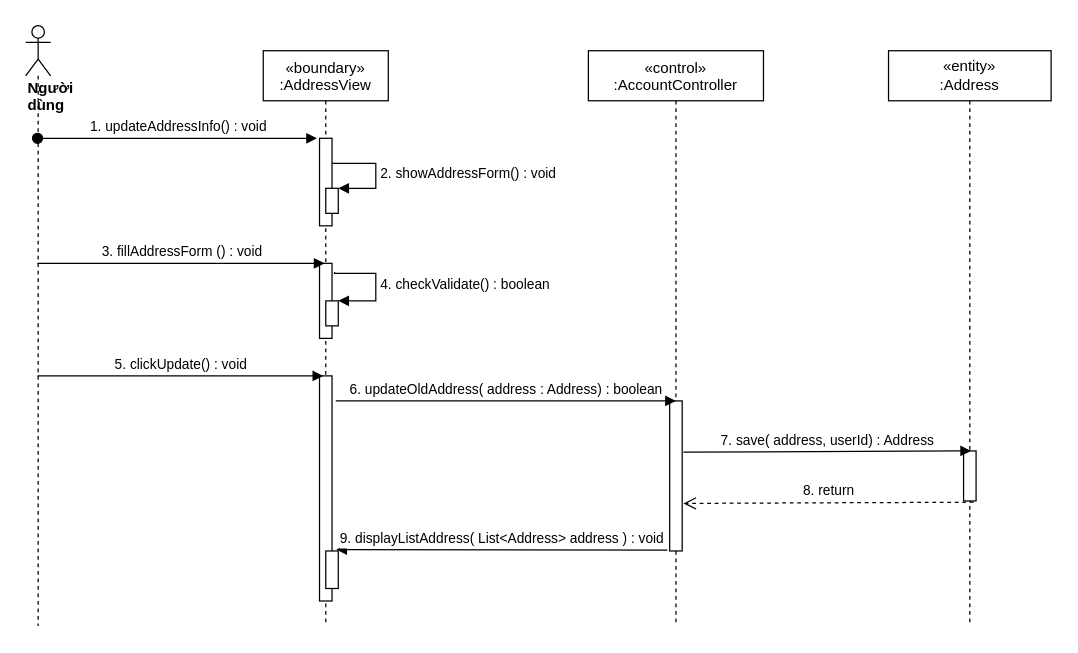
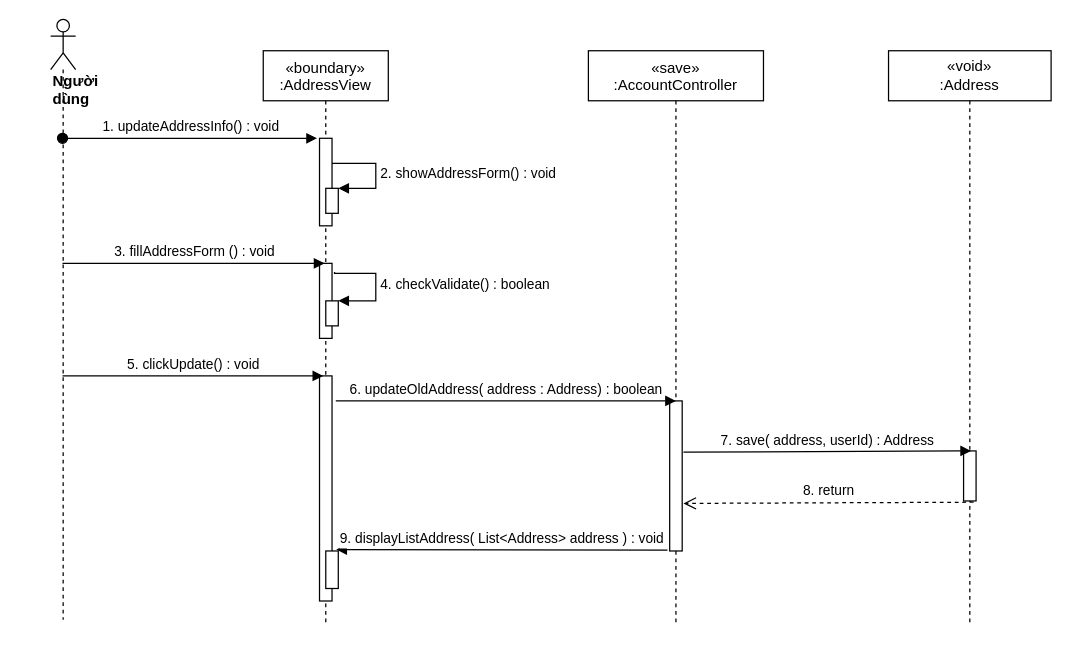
(675, 68) -> (675, 68)
(969, 76) -> (969, 76)
(38, 326) -> (63, 319)
